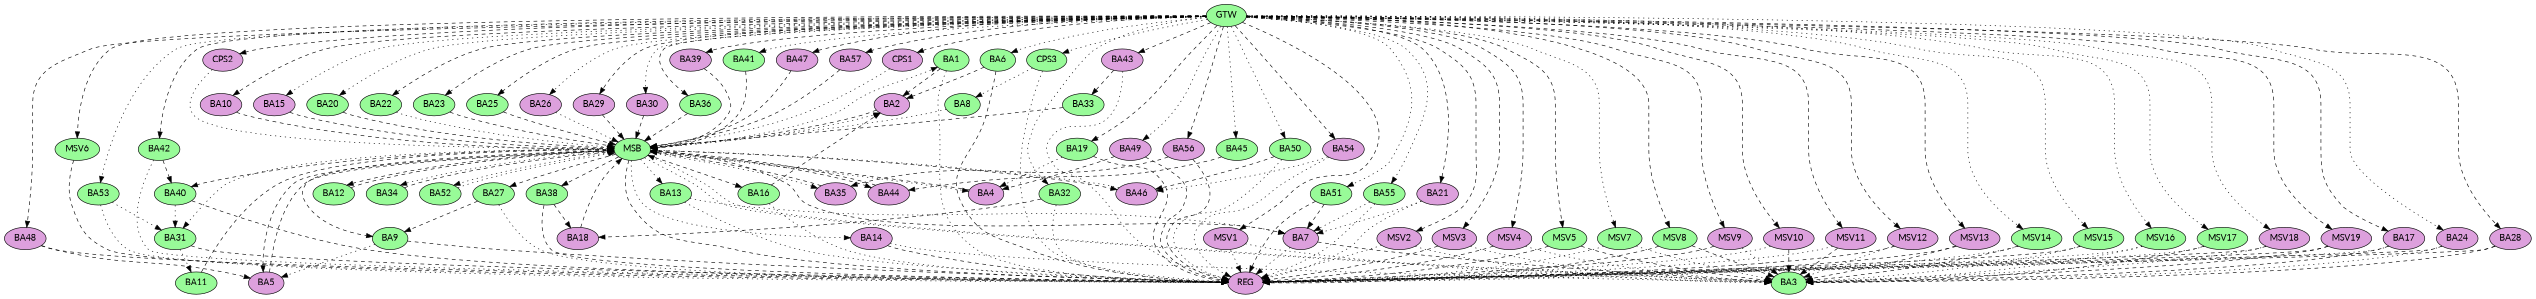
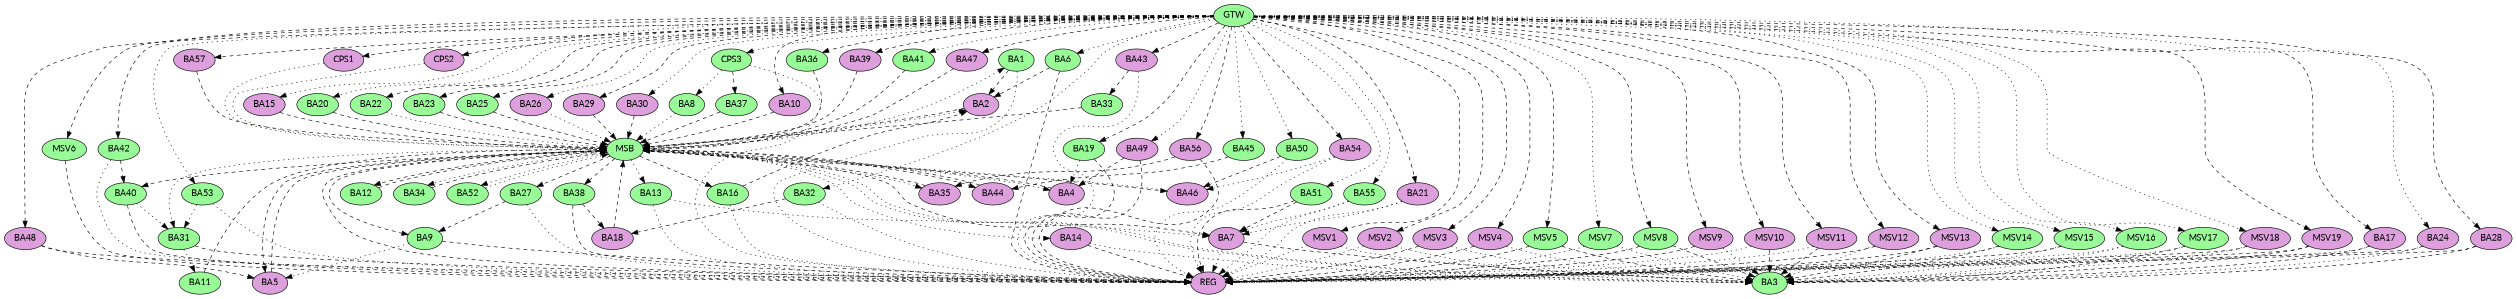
none -> (736, 105)
